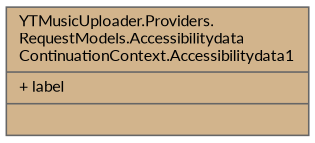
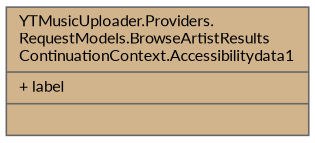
(132, 39) -> (145, 39)
